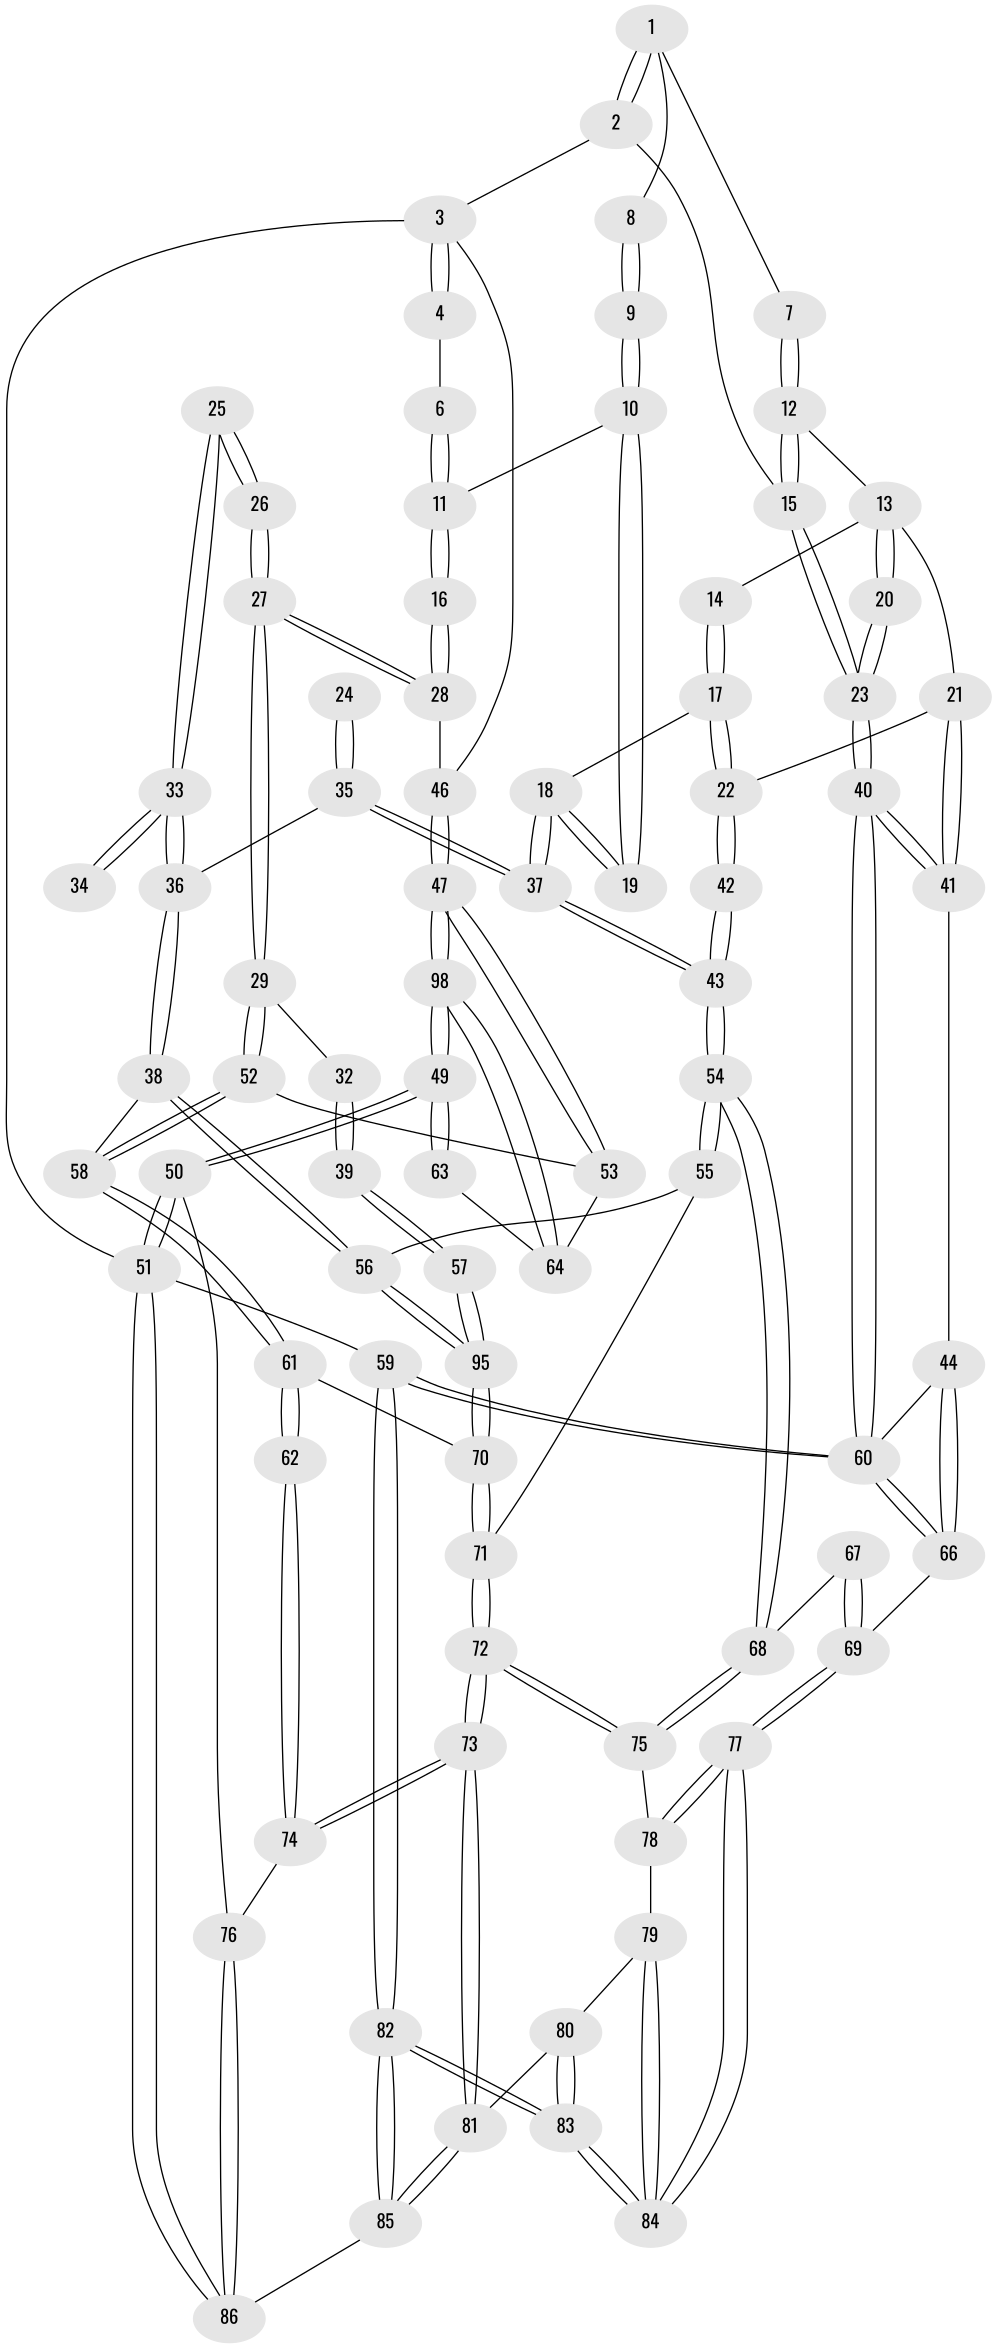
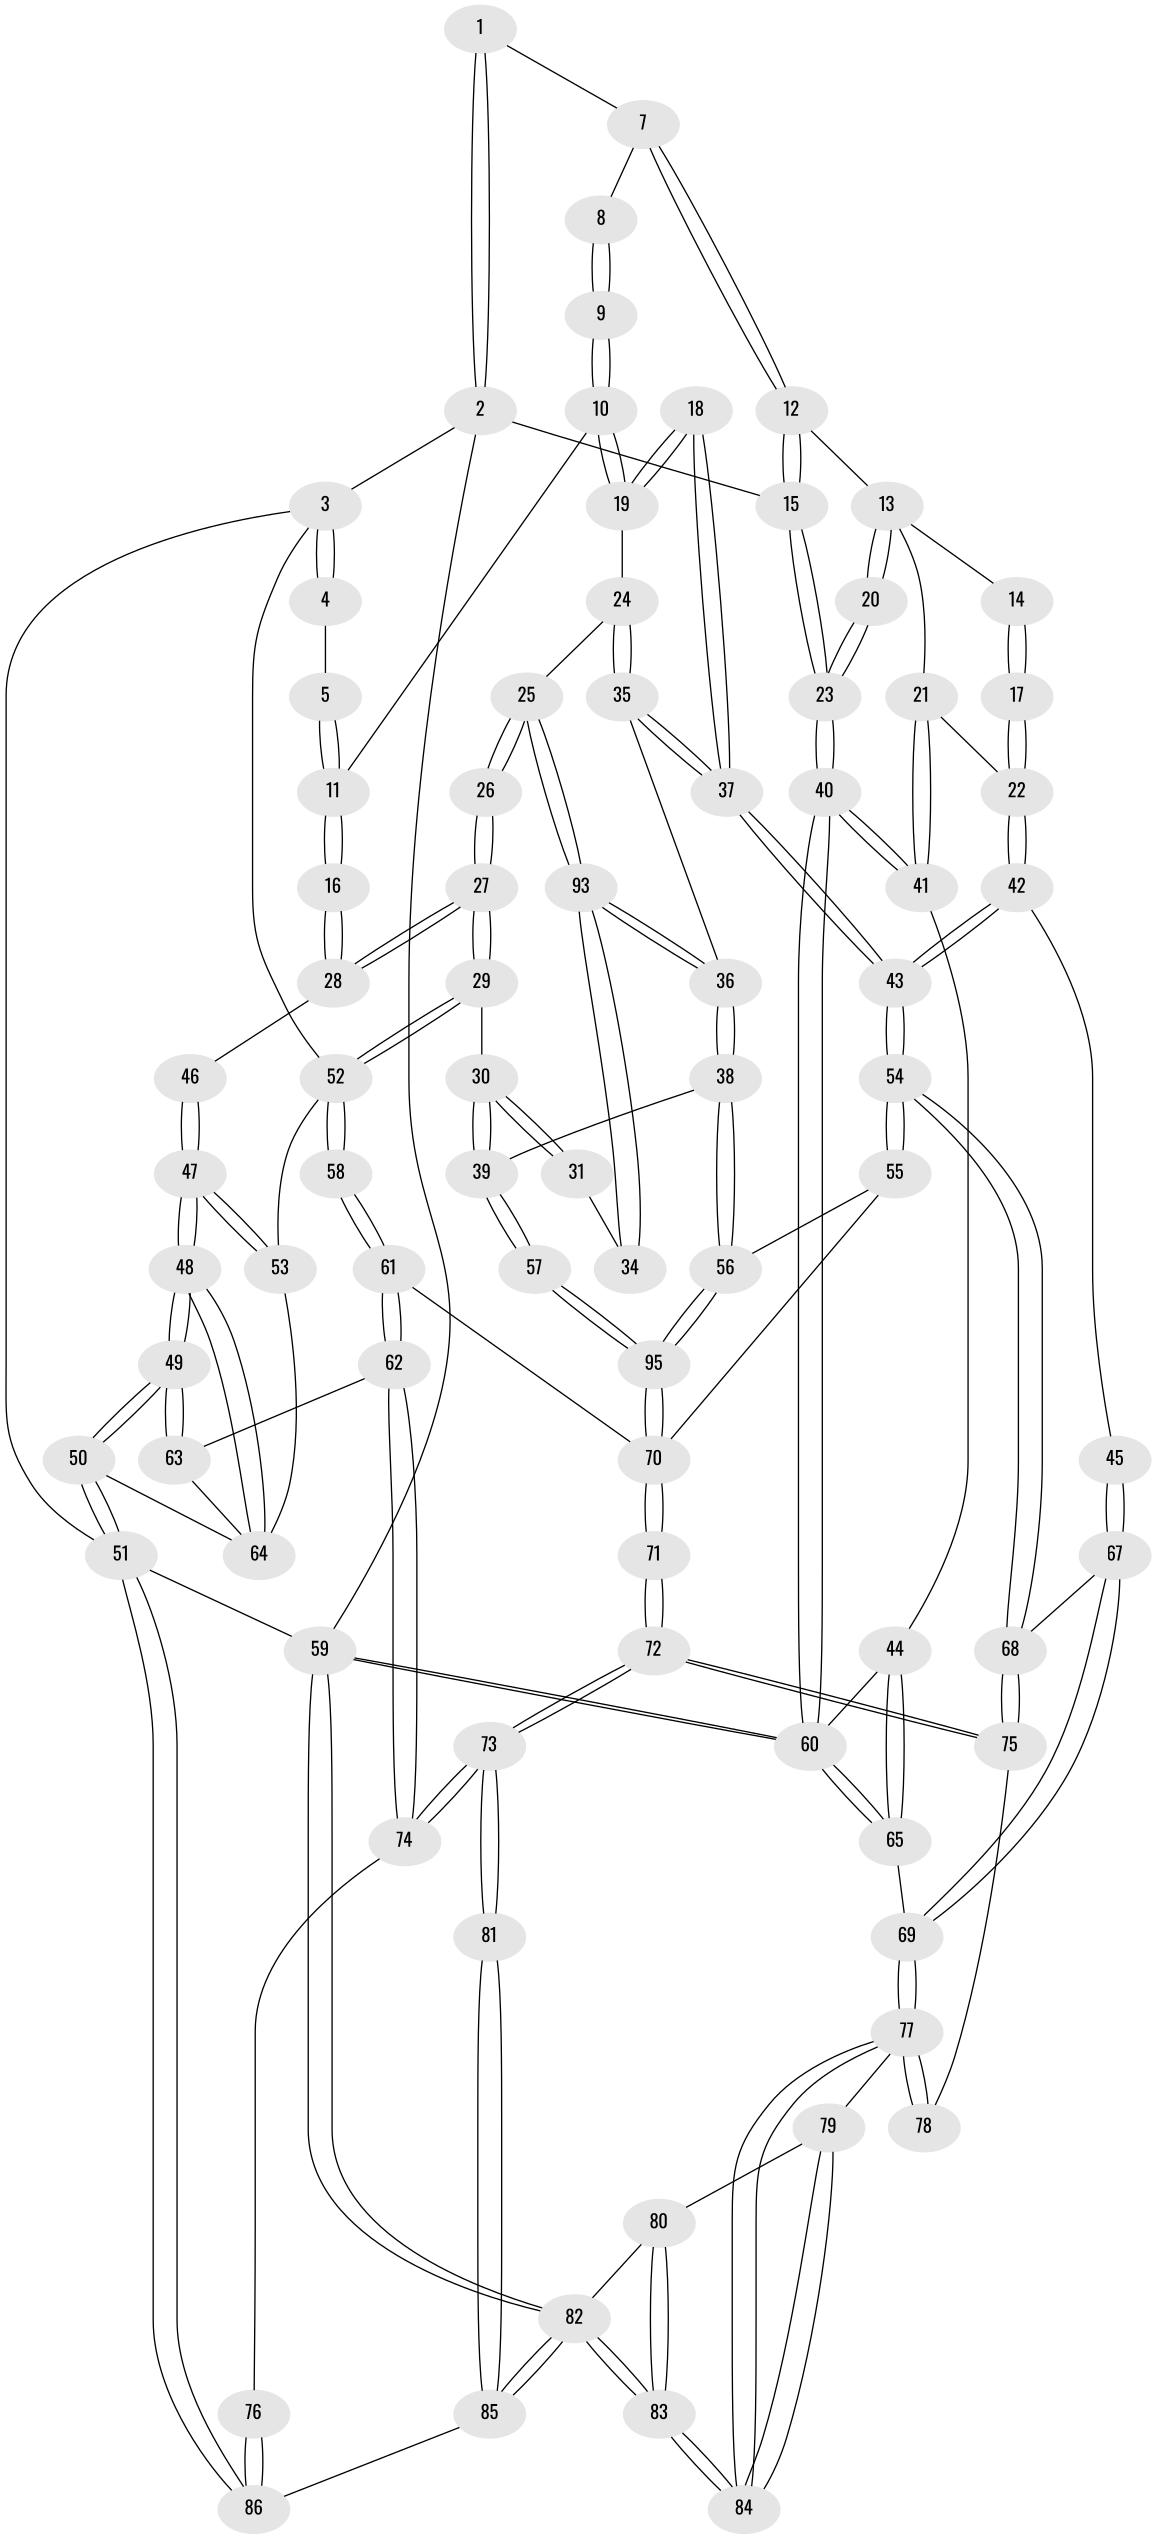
(667, 127) -> (622, 172)
(440, 411) -> (325, 697)
(513, 506) -> (253, 794)
none -> (622, 554)
none -> (575, 649)
(631, 745) -> none
(175, 792) -> (581, 888)
(440, 983) -> (185, 1269)
none -> (409, 1013)
(345, 1079) -> (482, 1079)
(117, 1126) -> (601, 1122)
none -> (577, 1174)
(598, 1367) -> (775, 1317)
none -> (284, 1412)
none -> (1115, 1460)
(217, 1553) -> (169, 1508)
(949, 1556) -> (895, 1842)
(651, 1890) -> (868, 2080)
(518, 2080) -> (617, 2271)
